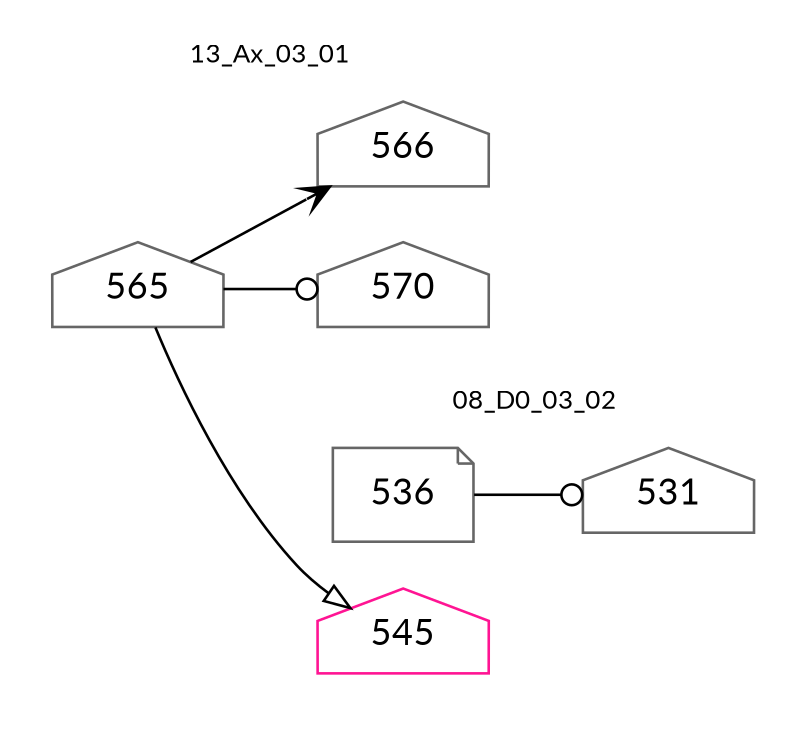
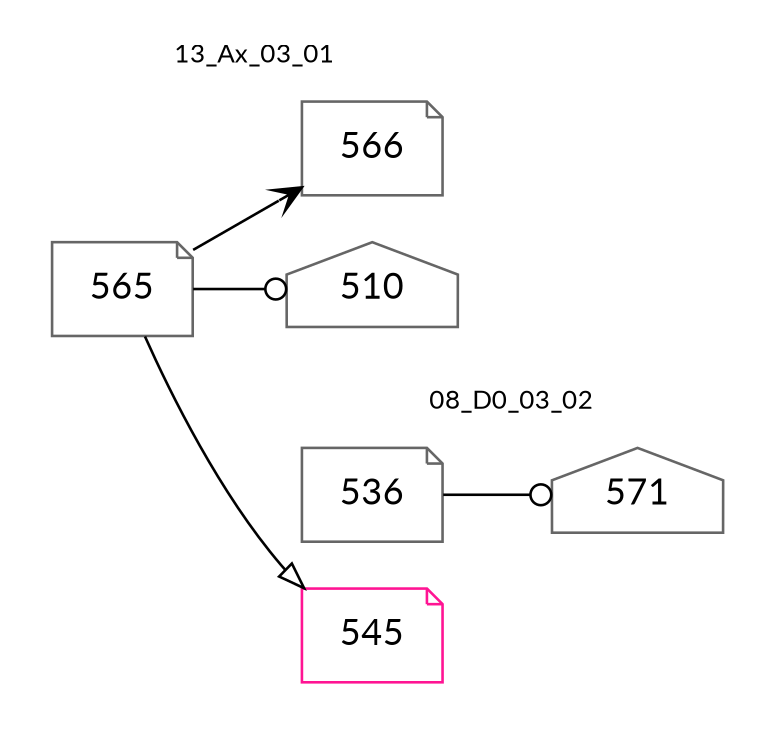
(403, 148) -> (372, 148)
(138, 289) -> (122, 289)
(403, 289) -> (372, 289)
(668, 495) -> (638, 495)
(403, 635) -> (372, 635)
